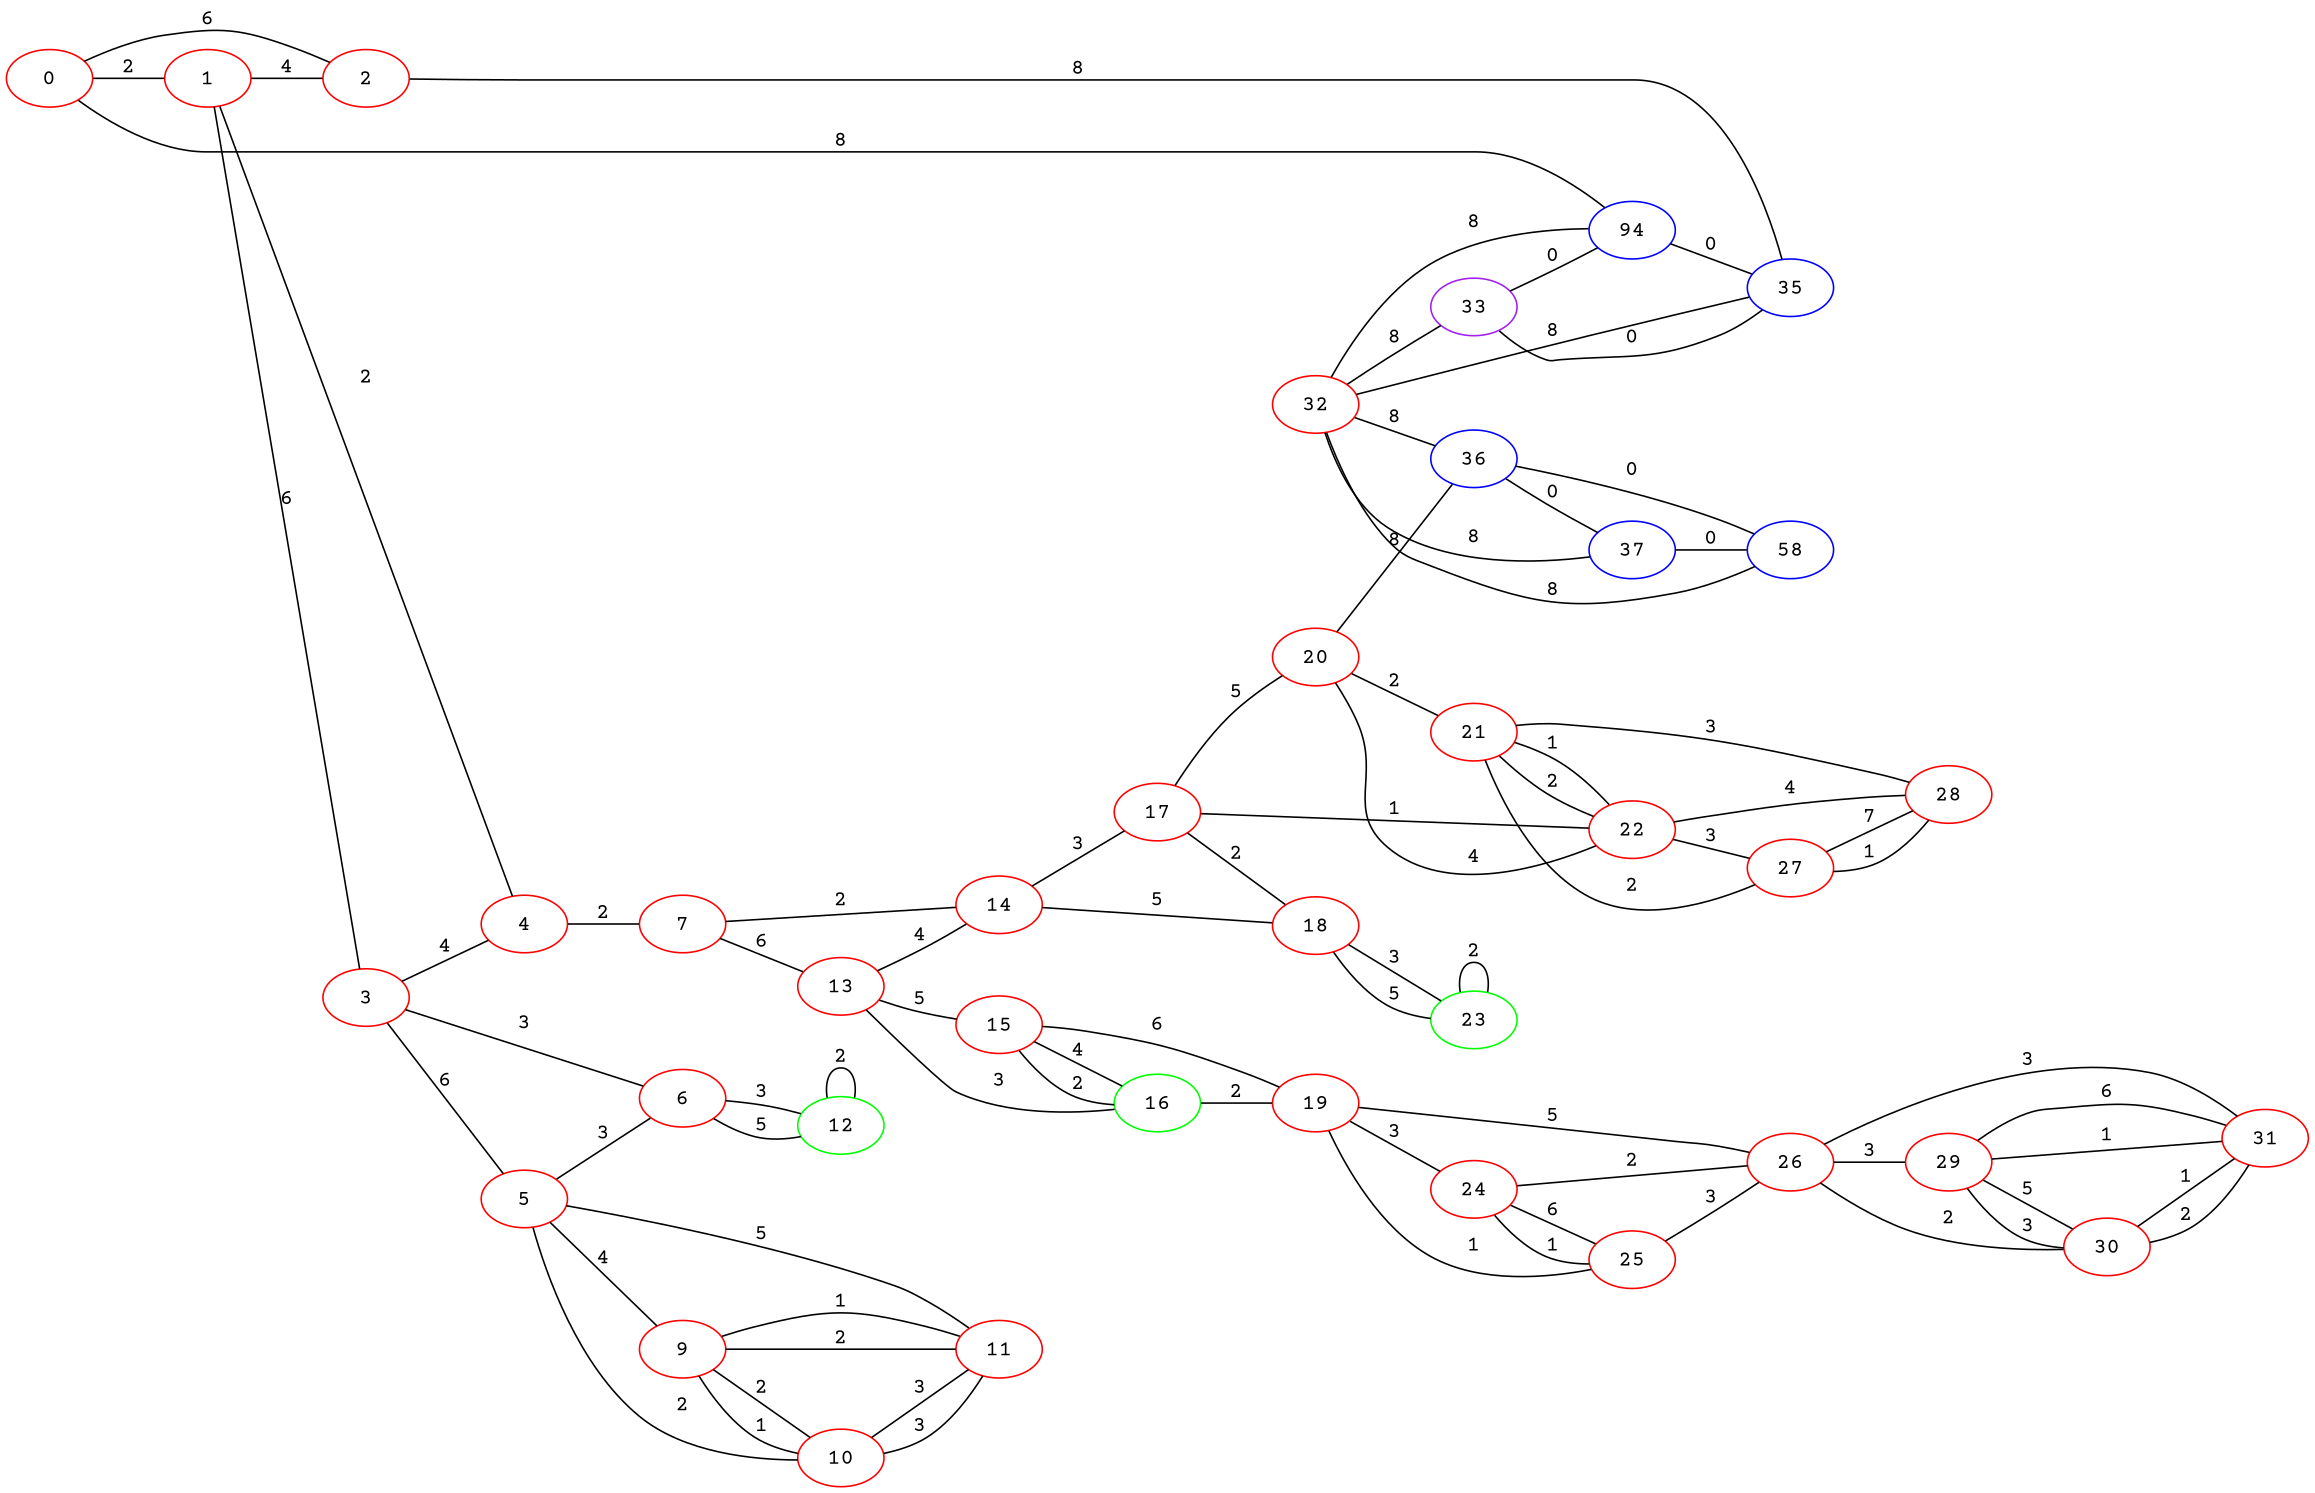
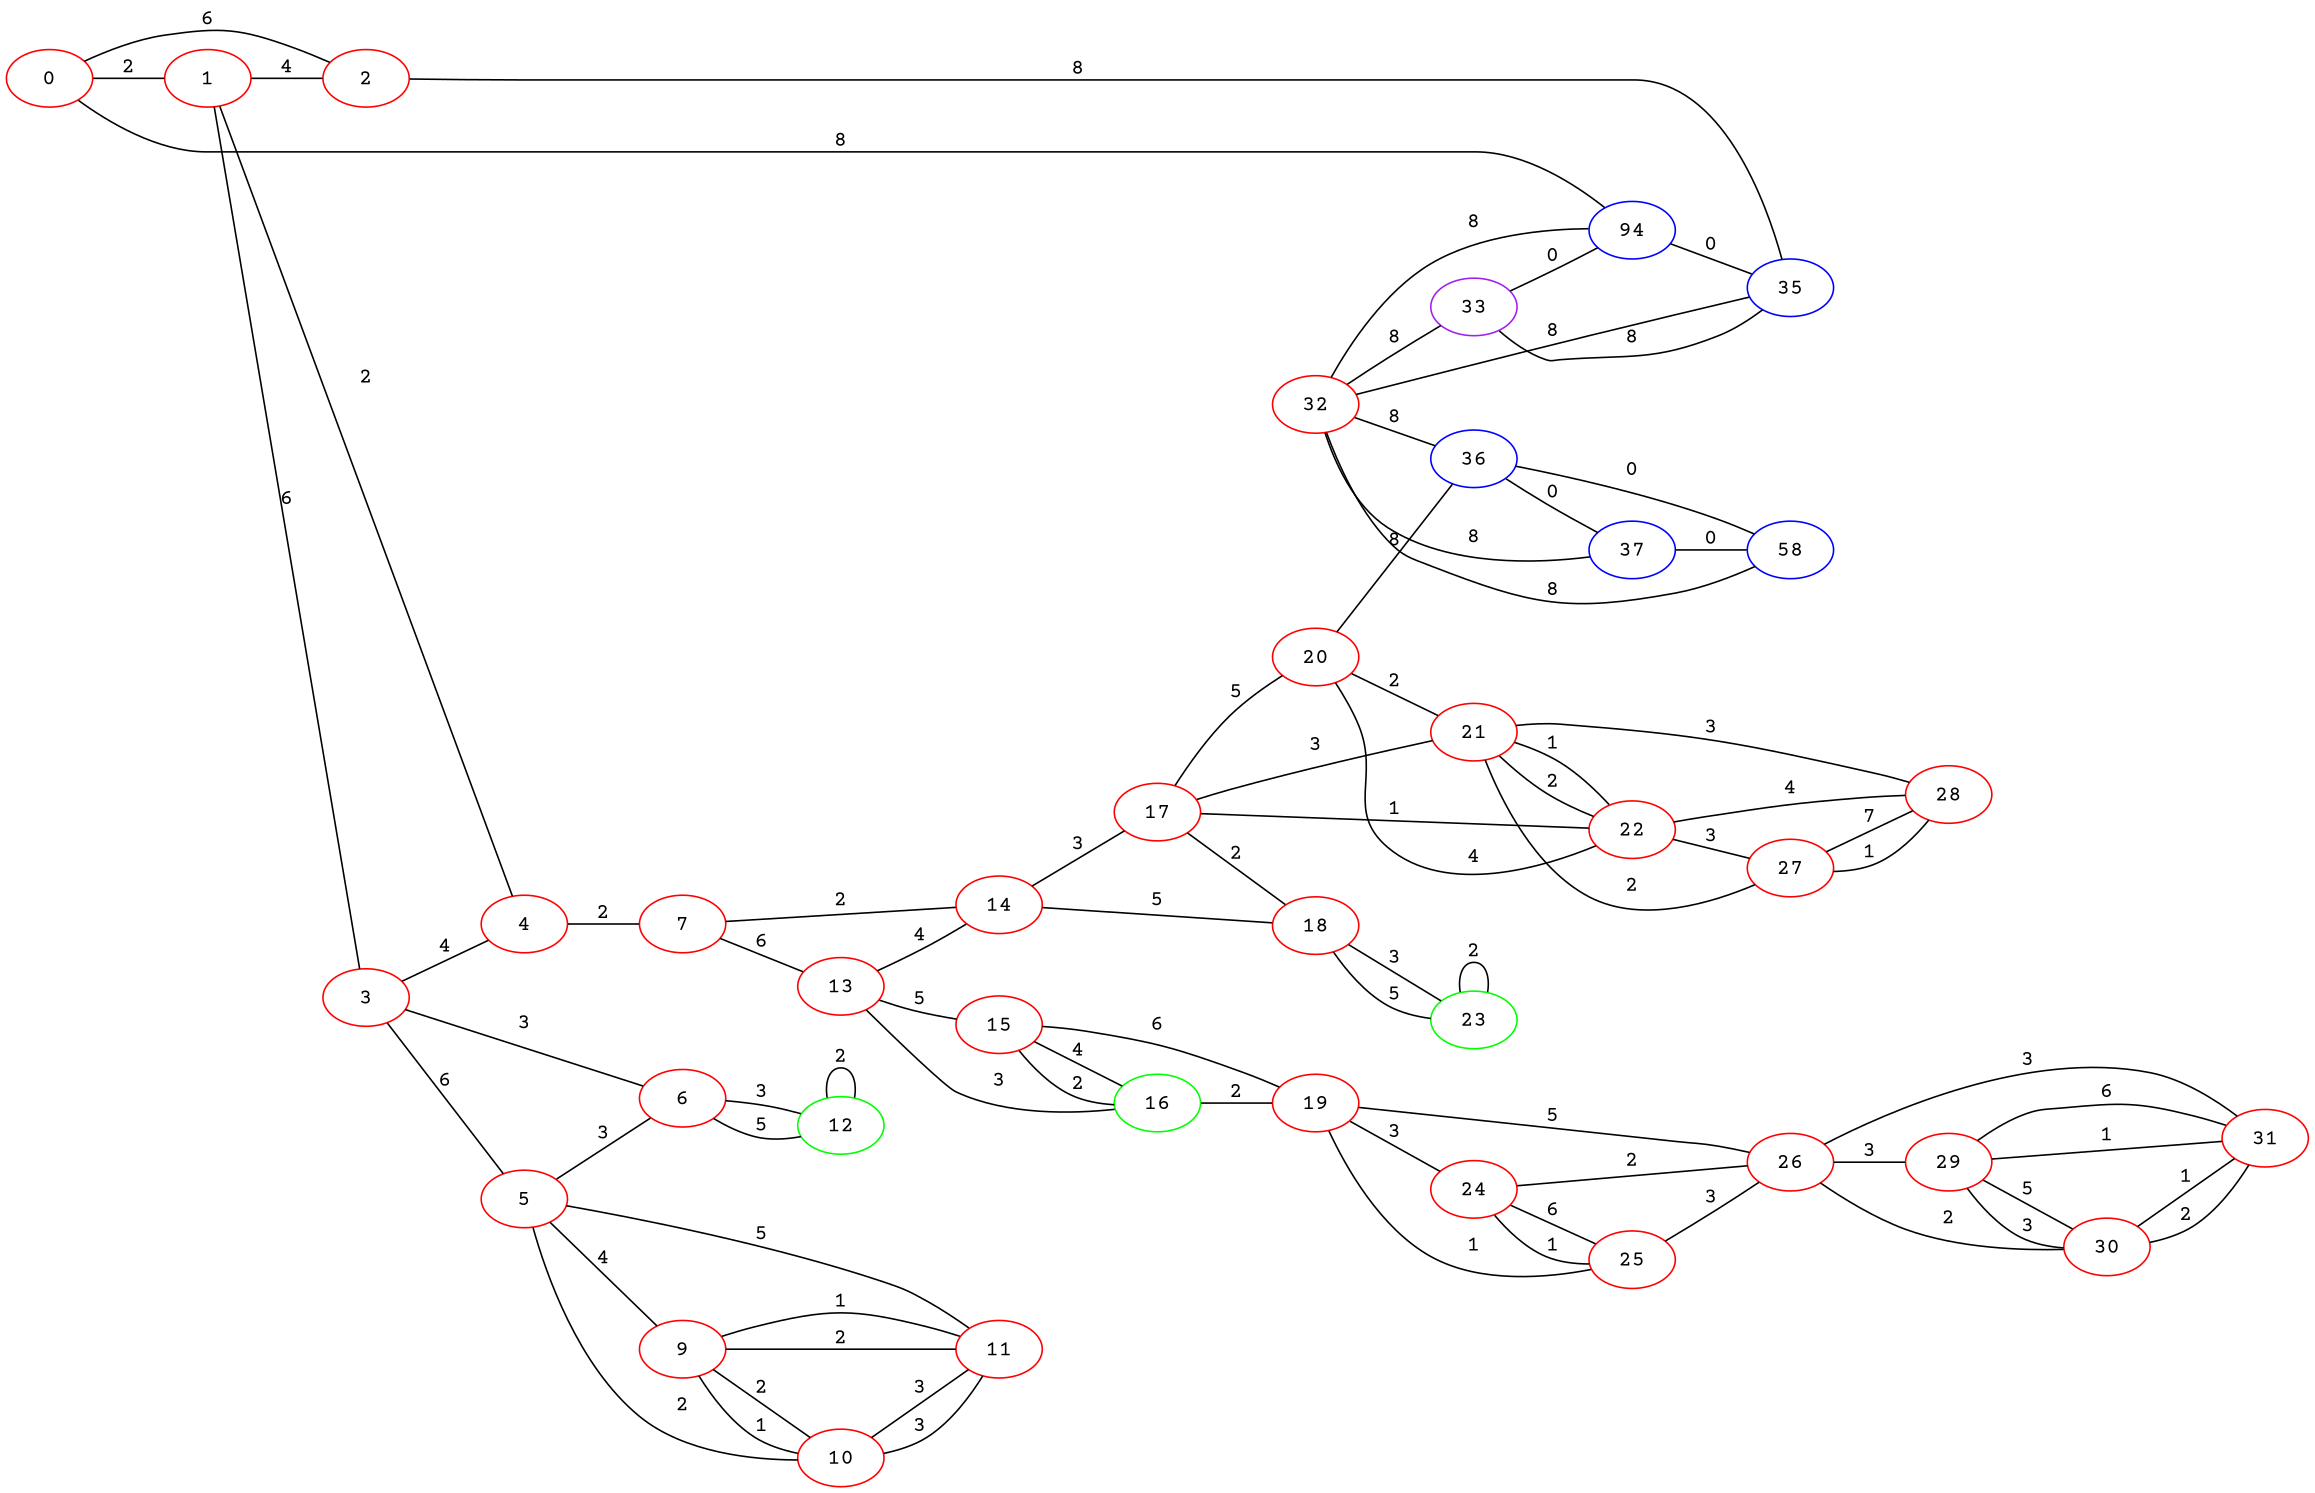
(1632, 337) -> (1632, 337)
none -> (1314, 768)
